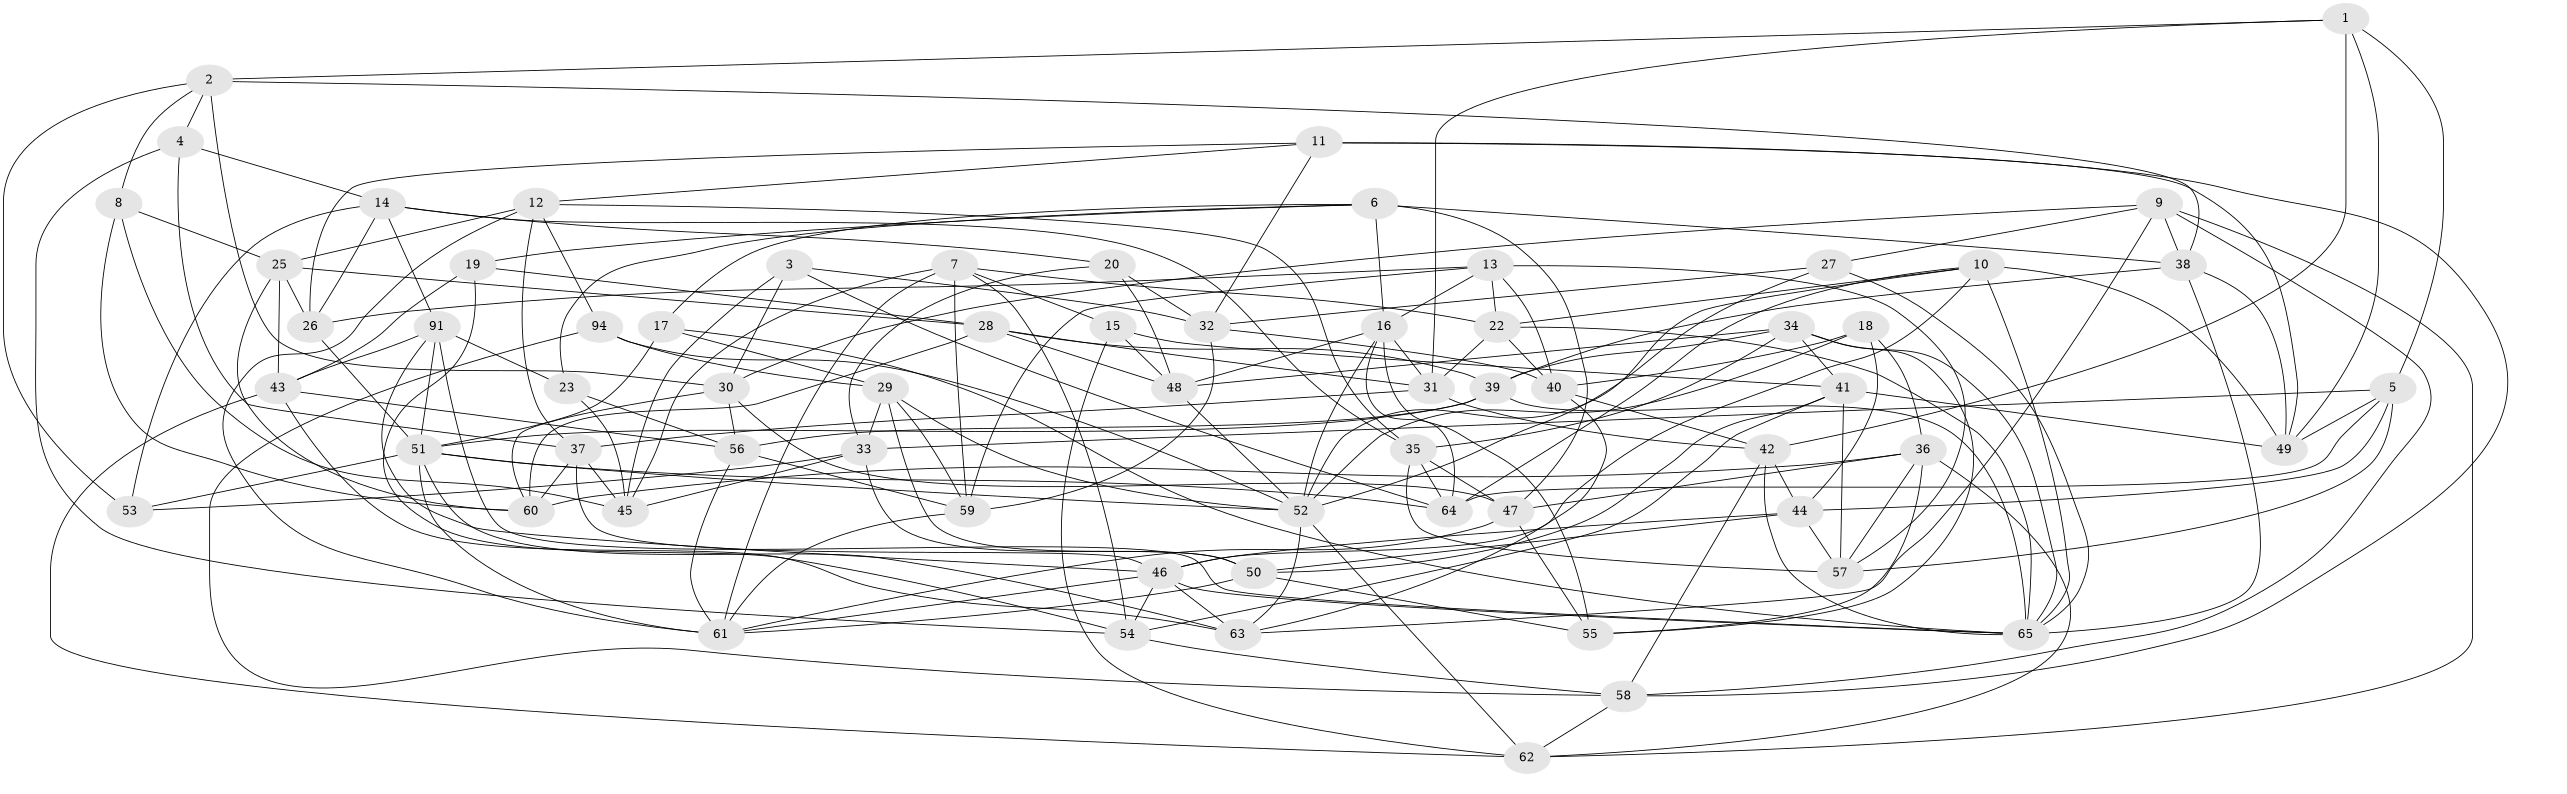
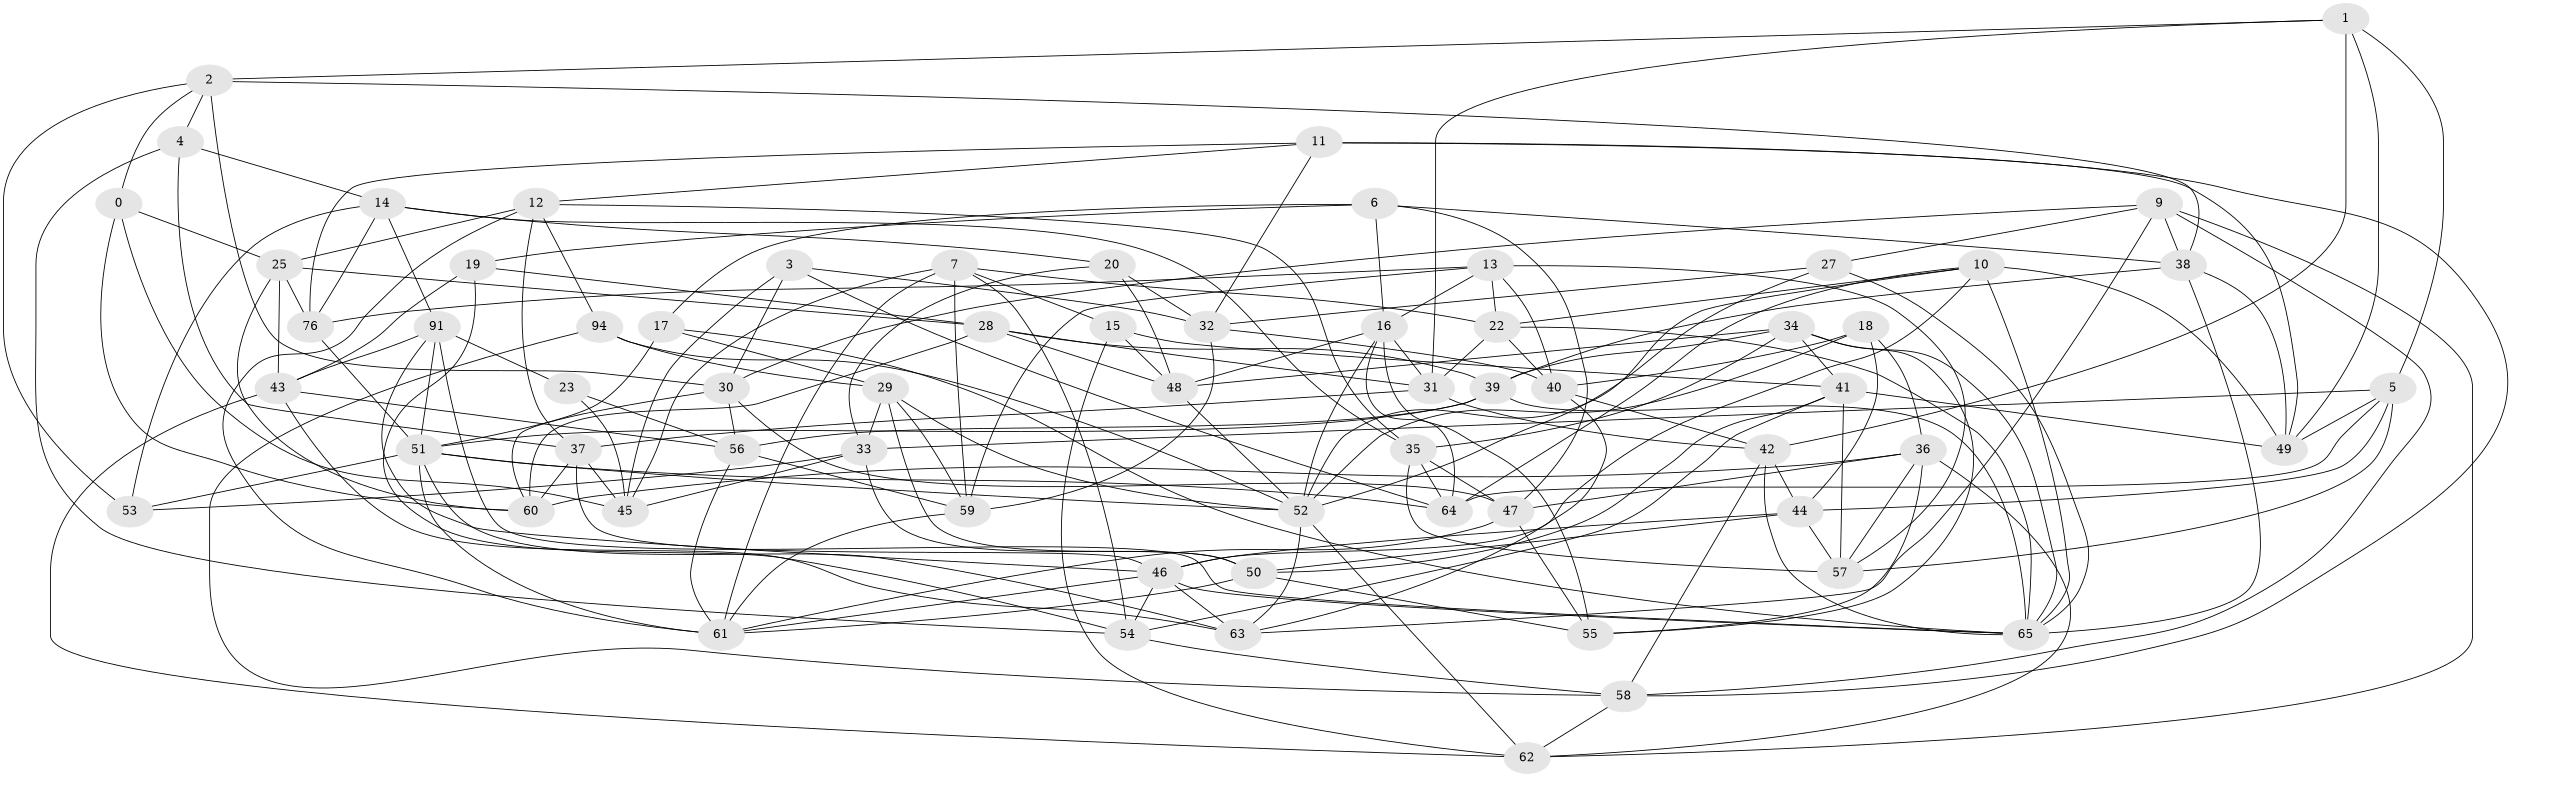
(119, 204) -> (119, 204)
(746, 242) -> none
(311, 327) -> (311, 327)
